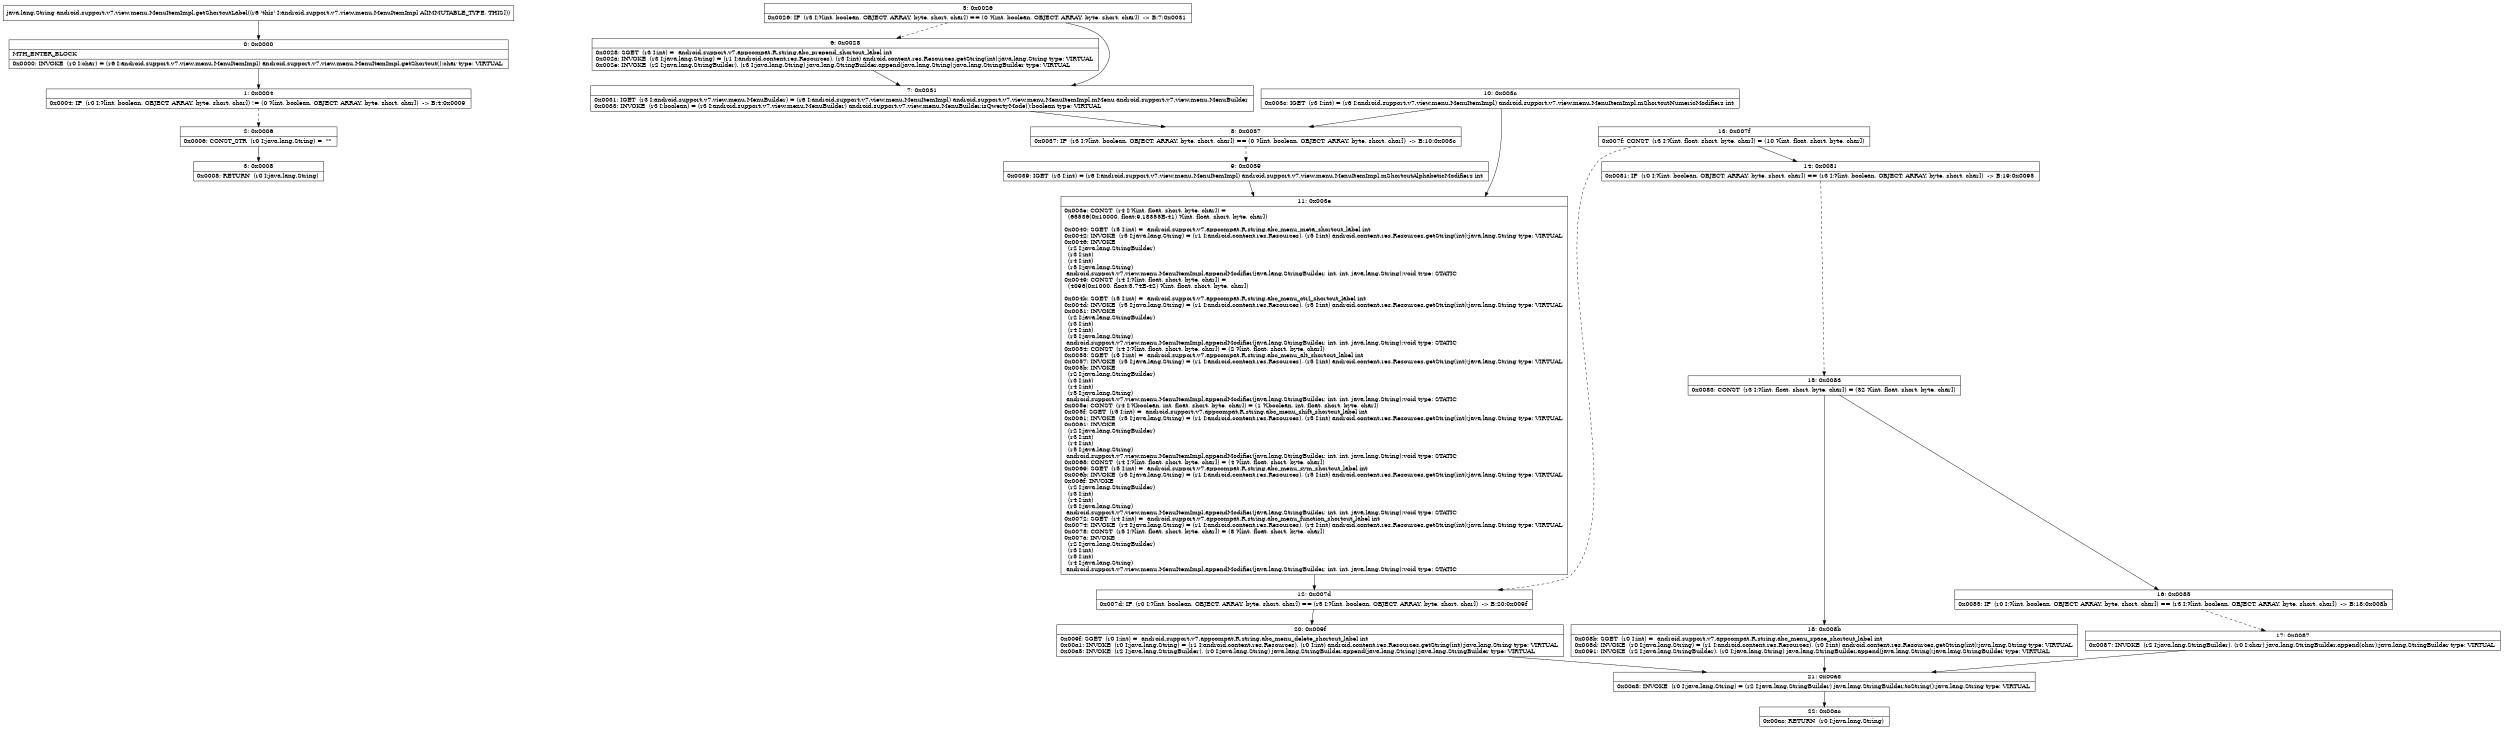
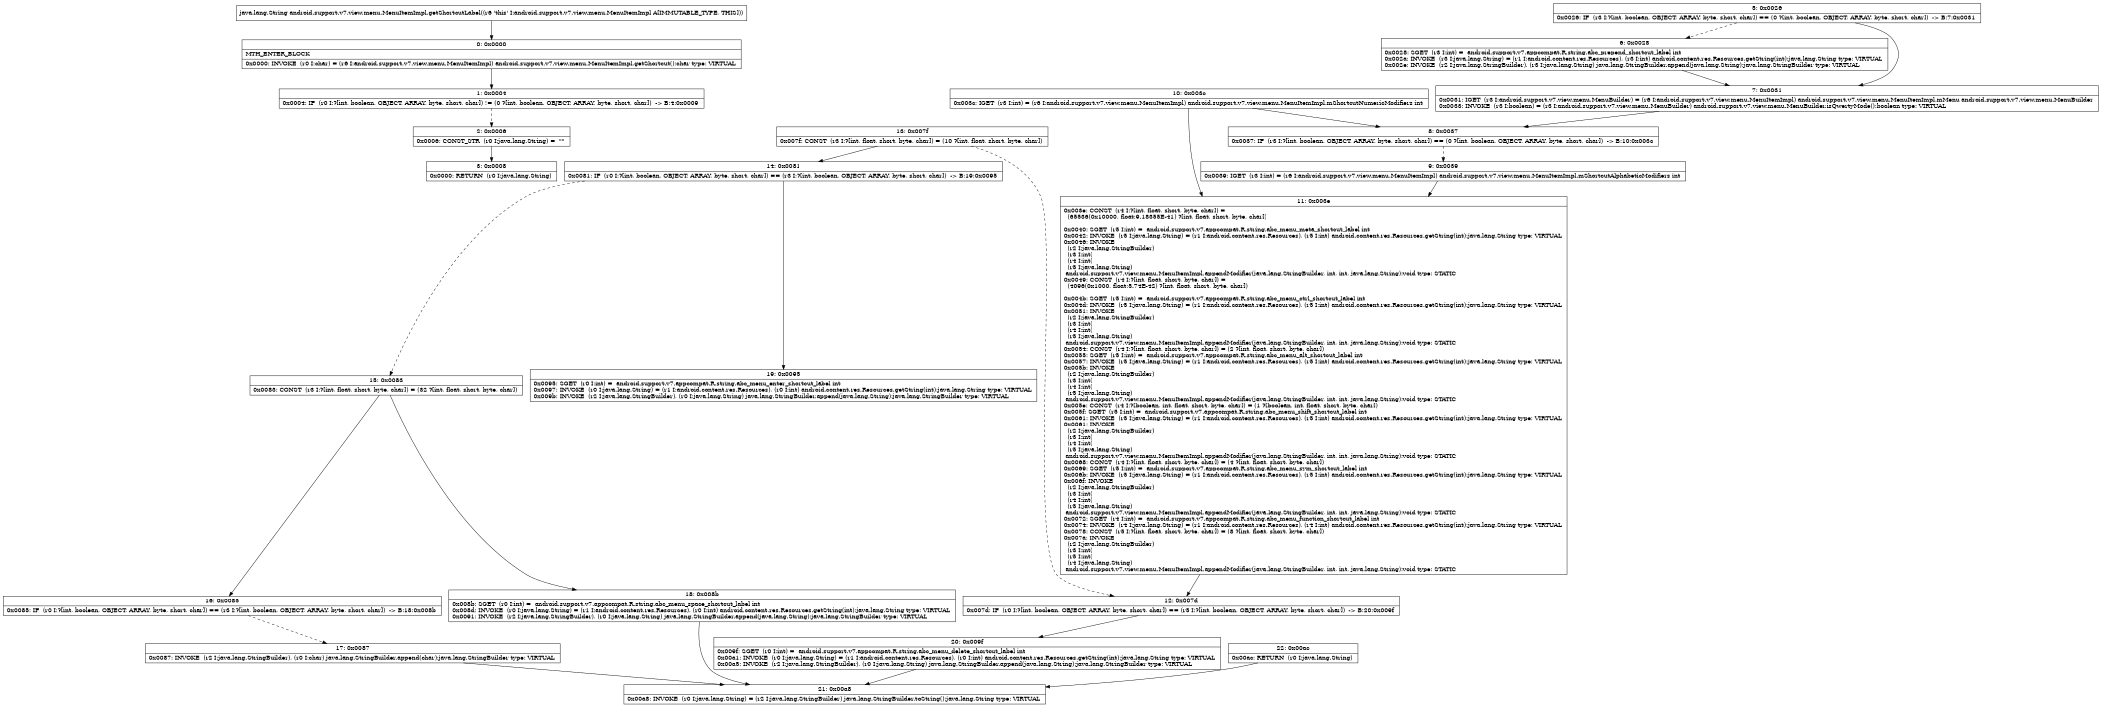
(259, 176) -> (492, 176)
none -> (784, 385)
(1824, 697) -> (1154, 678)
